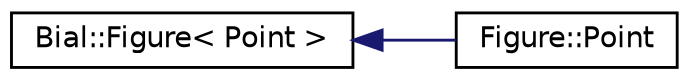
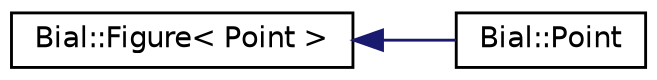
(567, 40) -> (551, 40)
